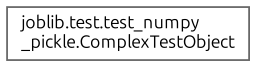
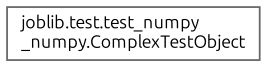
(128, 34) -> (133, 34)
